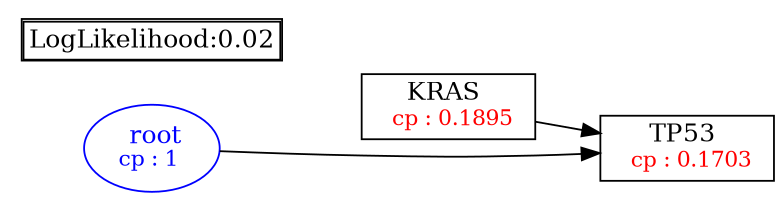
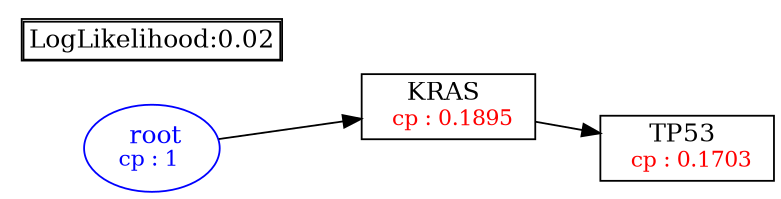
(400, 156) -> (281, 130)
